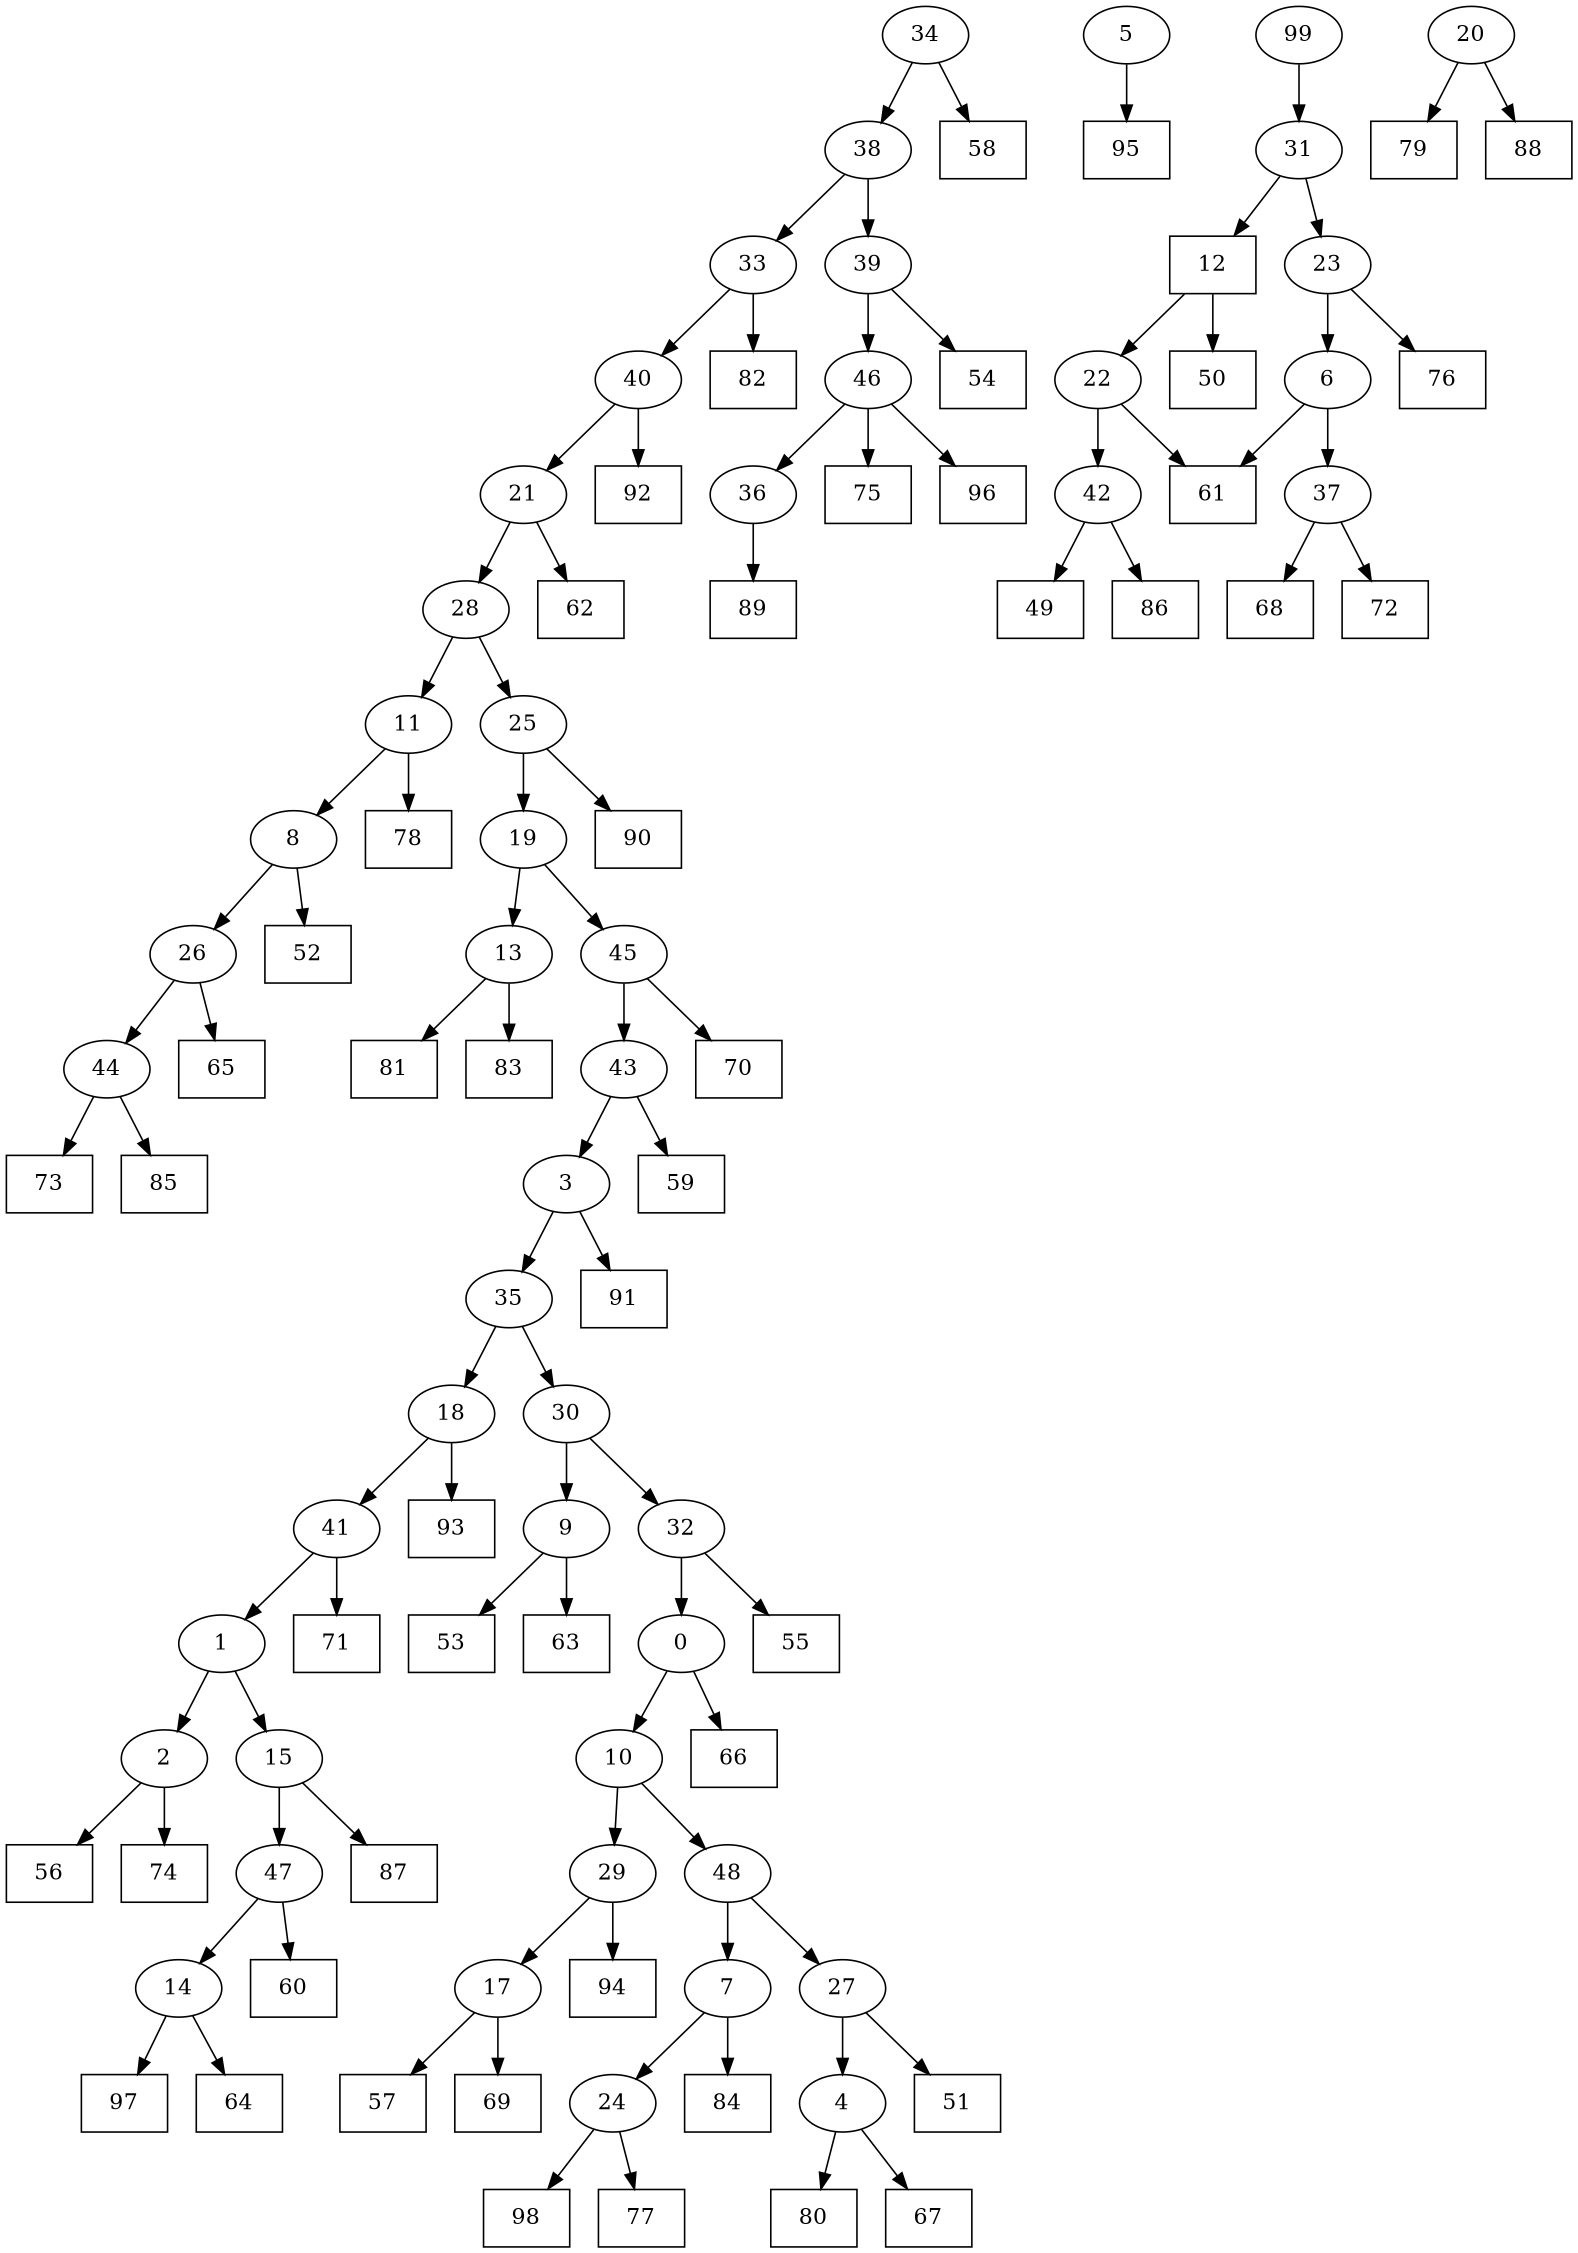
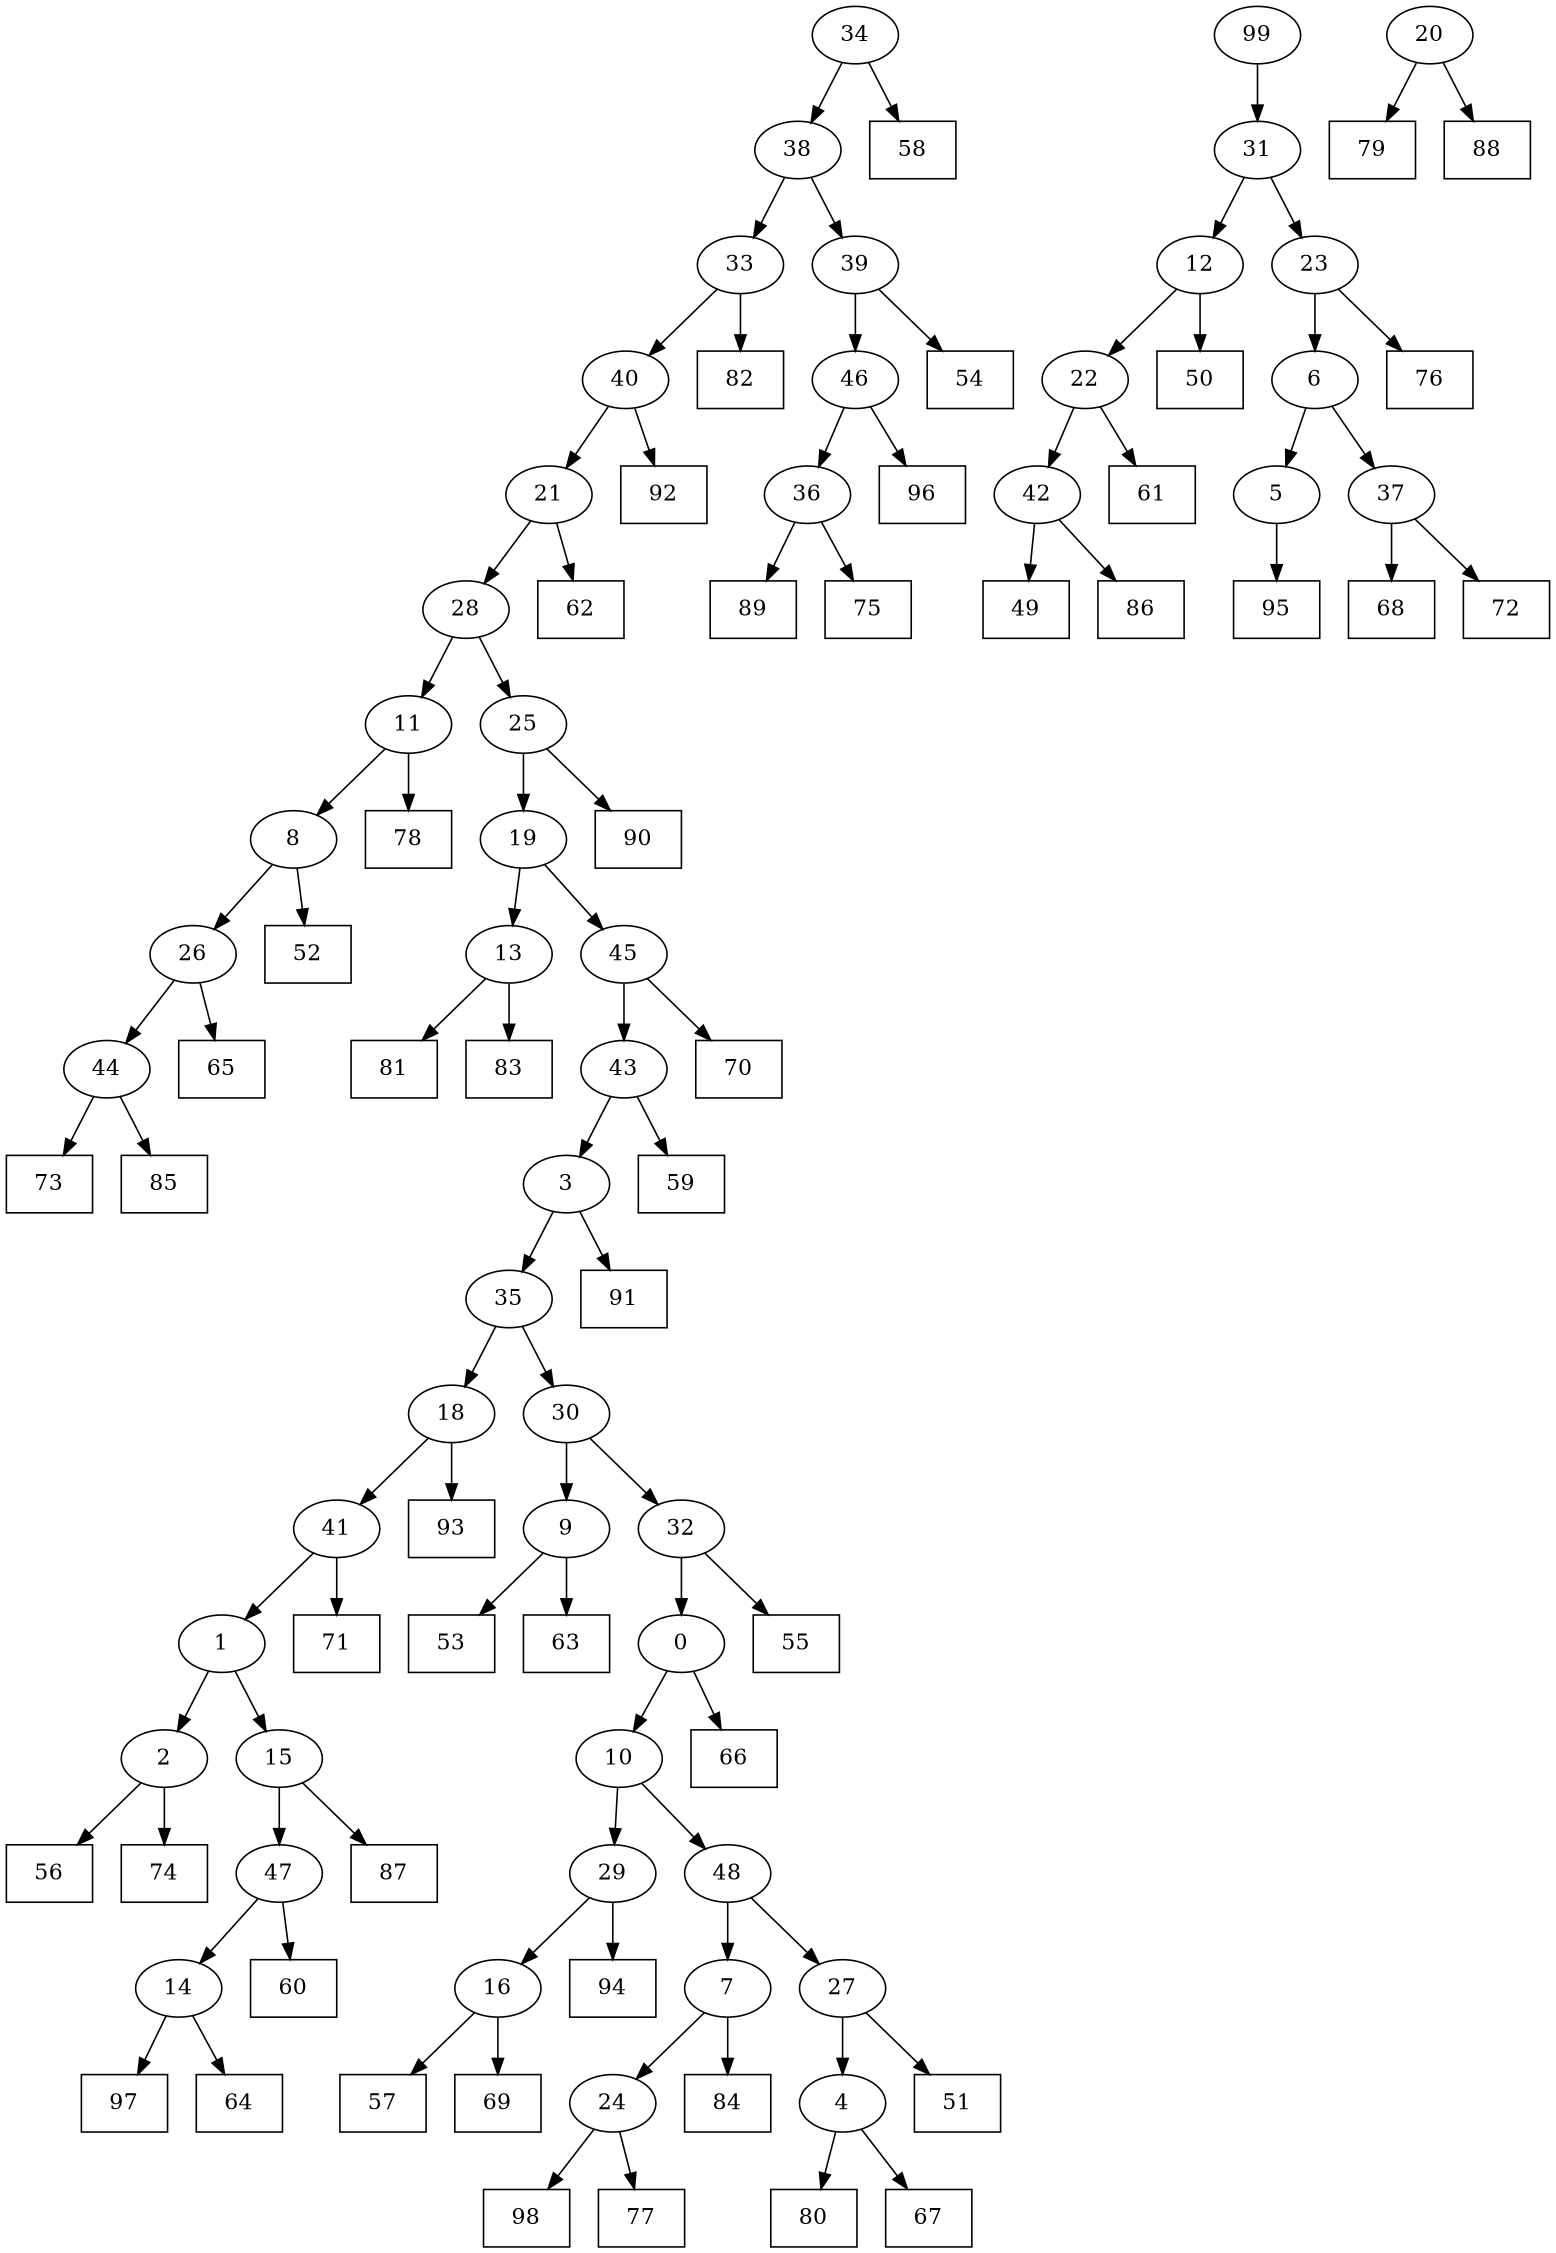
(1213, 265) -> (1200, 265)
(868, 429) -> (834, 544)
(1278, 429) -> (1298, 430)
(498, 1988) -> (498, 1988)
